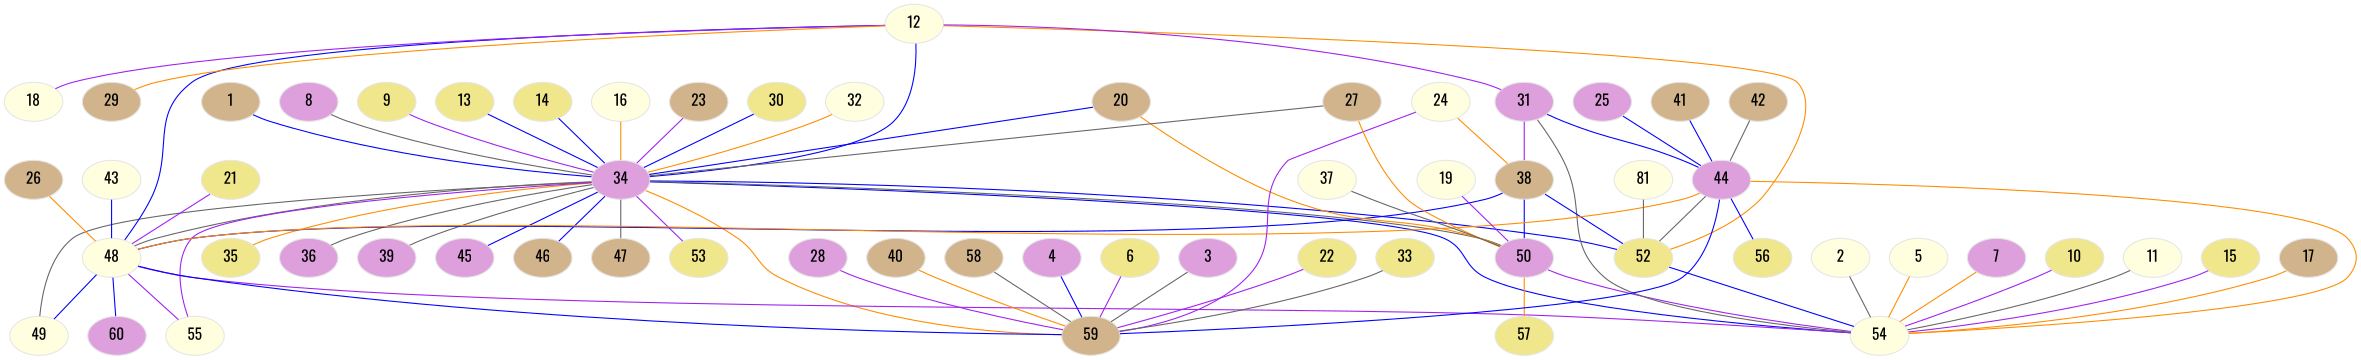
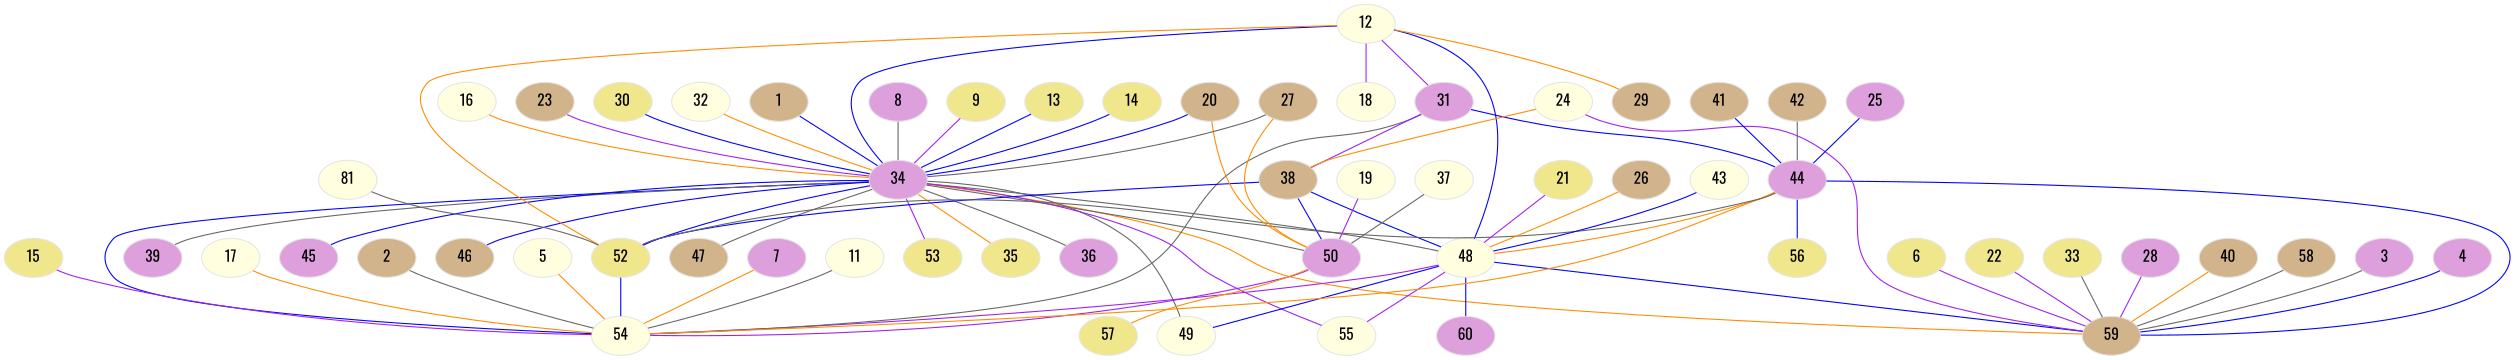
(1841, 258) -> (387, 258)
(2075, 258) -> none
(2309, 258) -> (231, 258)
